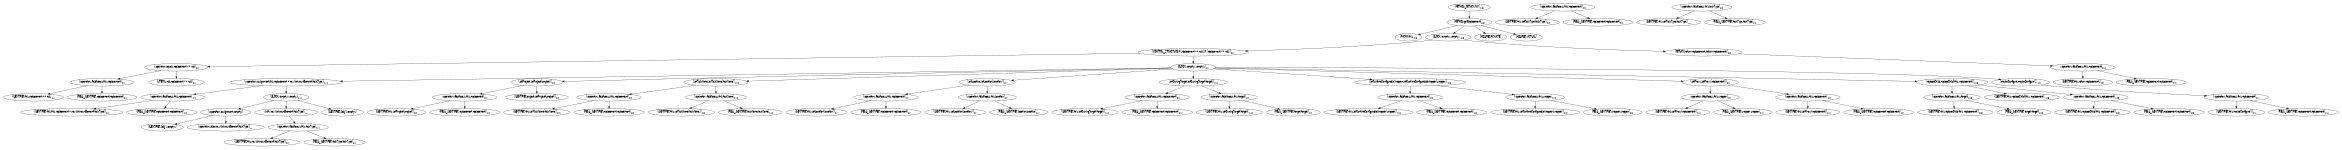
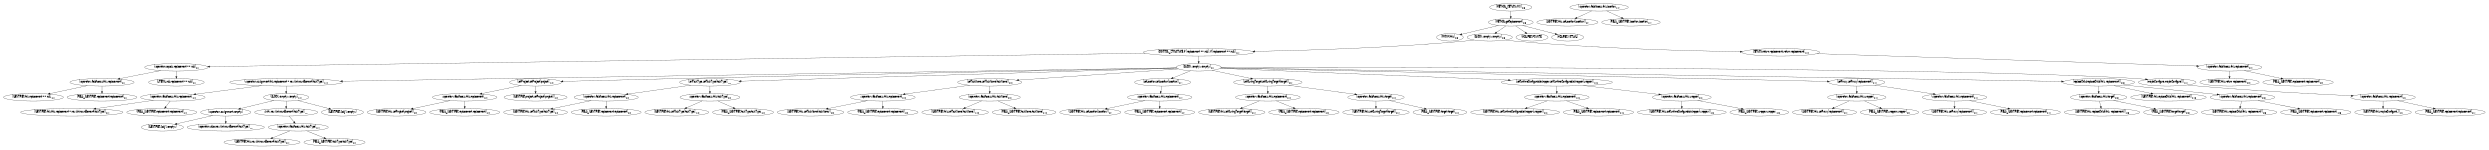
none -> (710, 82)
(987, 89) -> none
